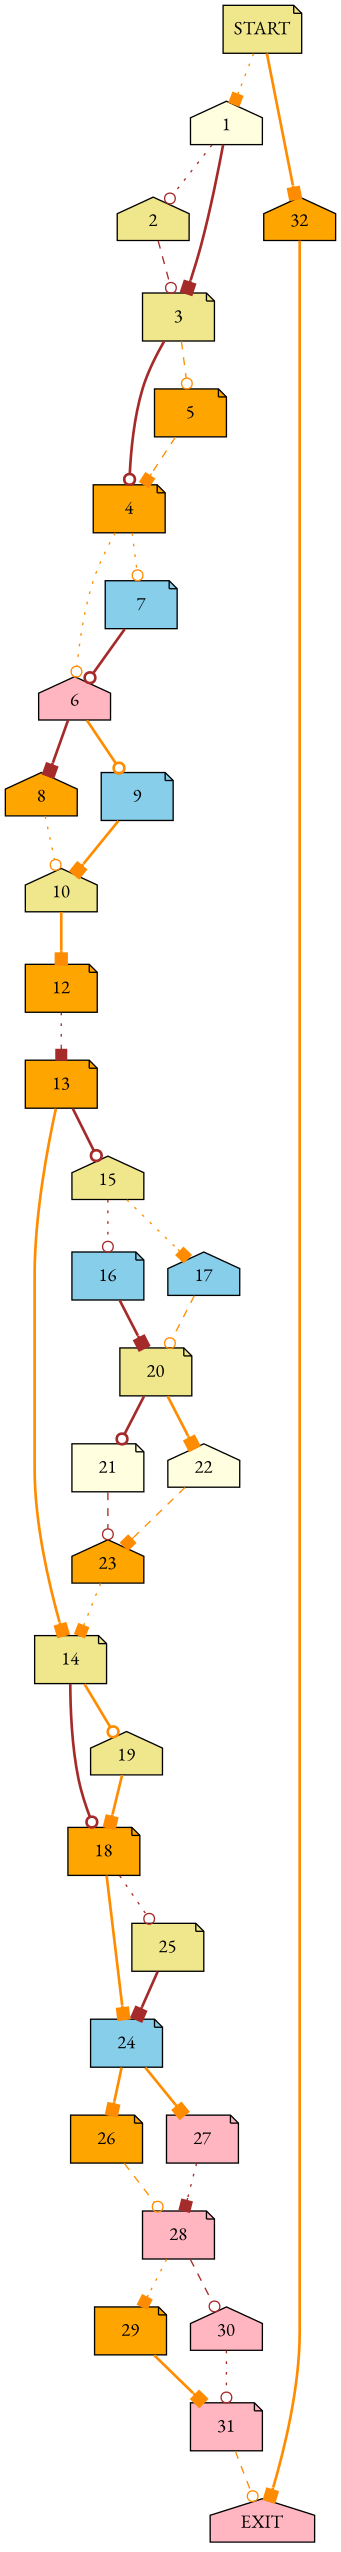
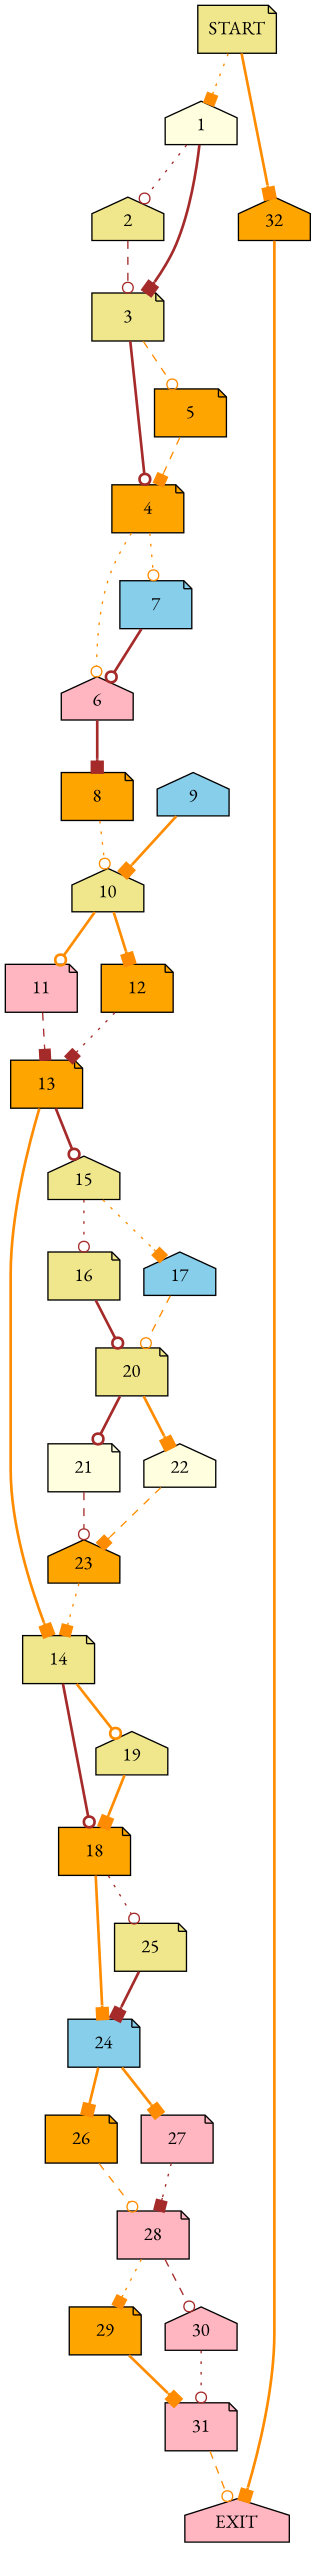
(101, 742) -> none
(41, 797) -> (97, 797)
(137, 797) -> (193, 797)
none -> (41, 988)
(108, 1276) -> (84, 1276)
(129, 1318) -> (105, 1319)
